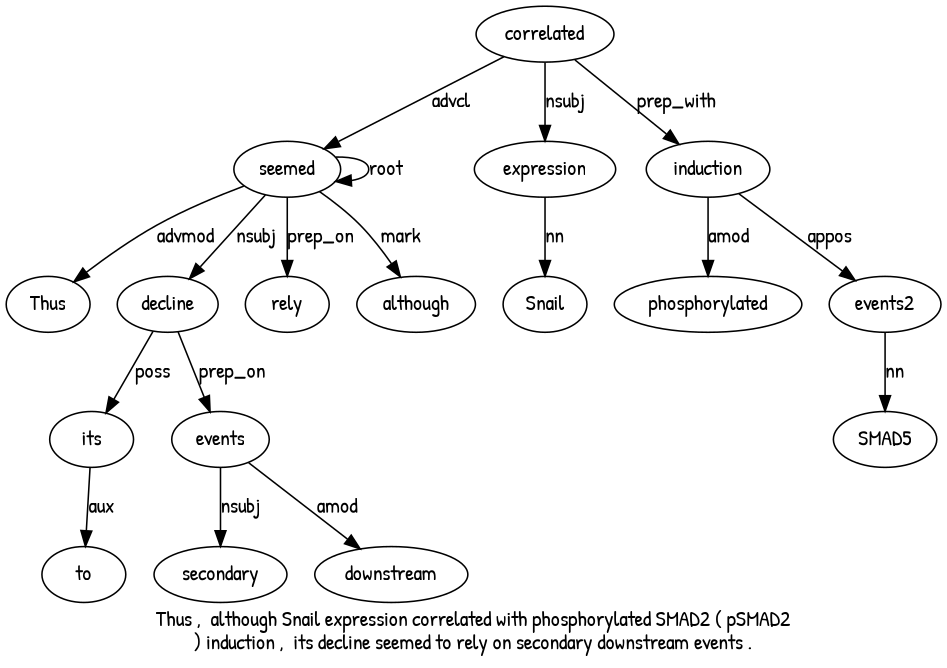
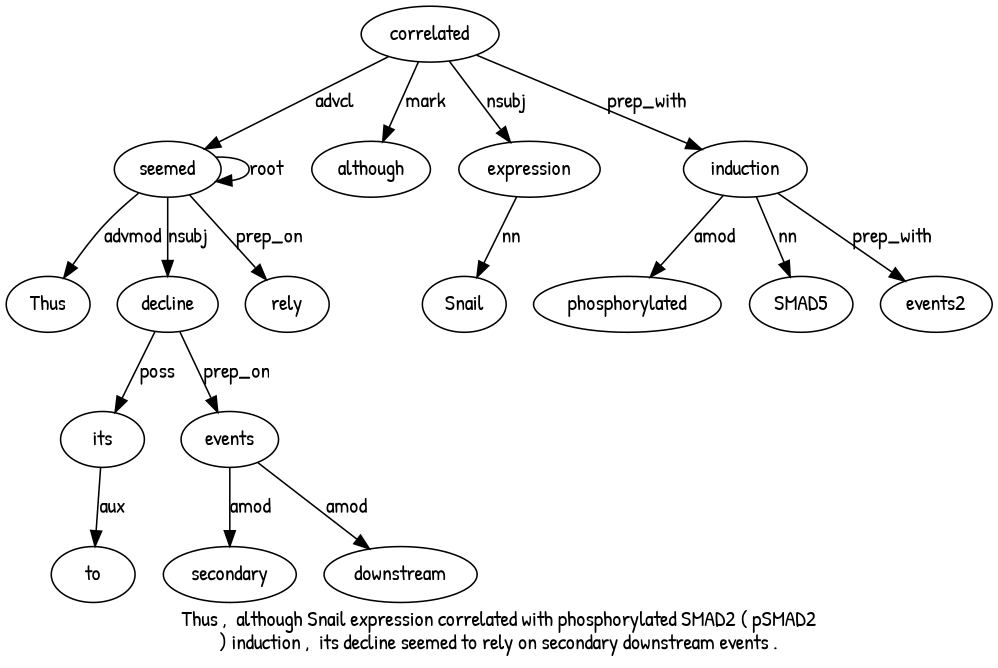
(359, 224) -> (404, 94)
(830, 237) -> (893, 237)
(885, 364) -> (770, 230)
(241, 507) -> (251, 507)
